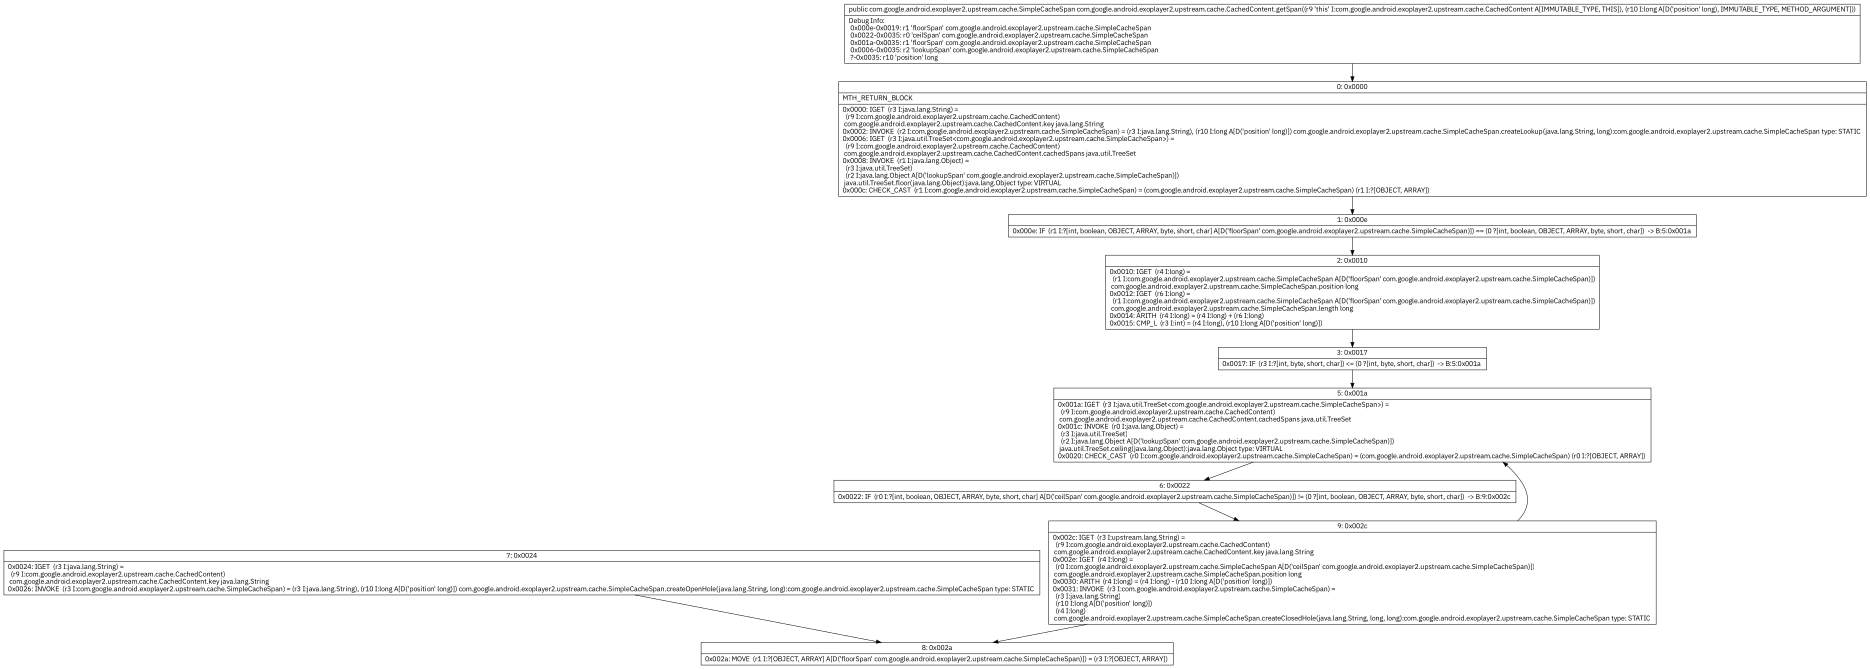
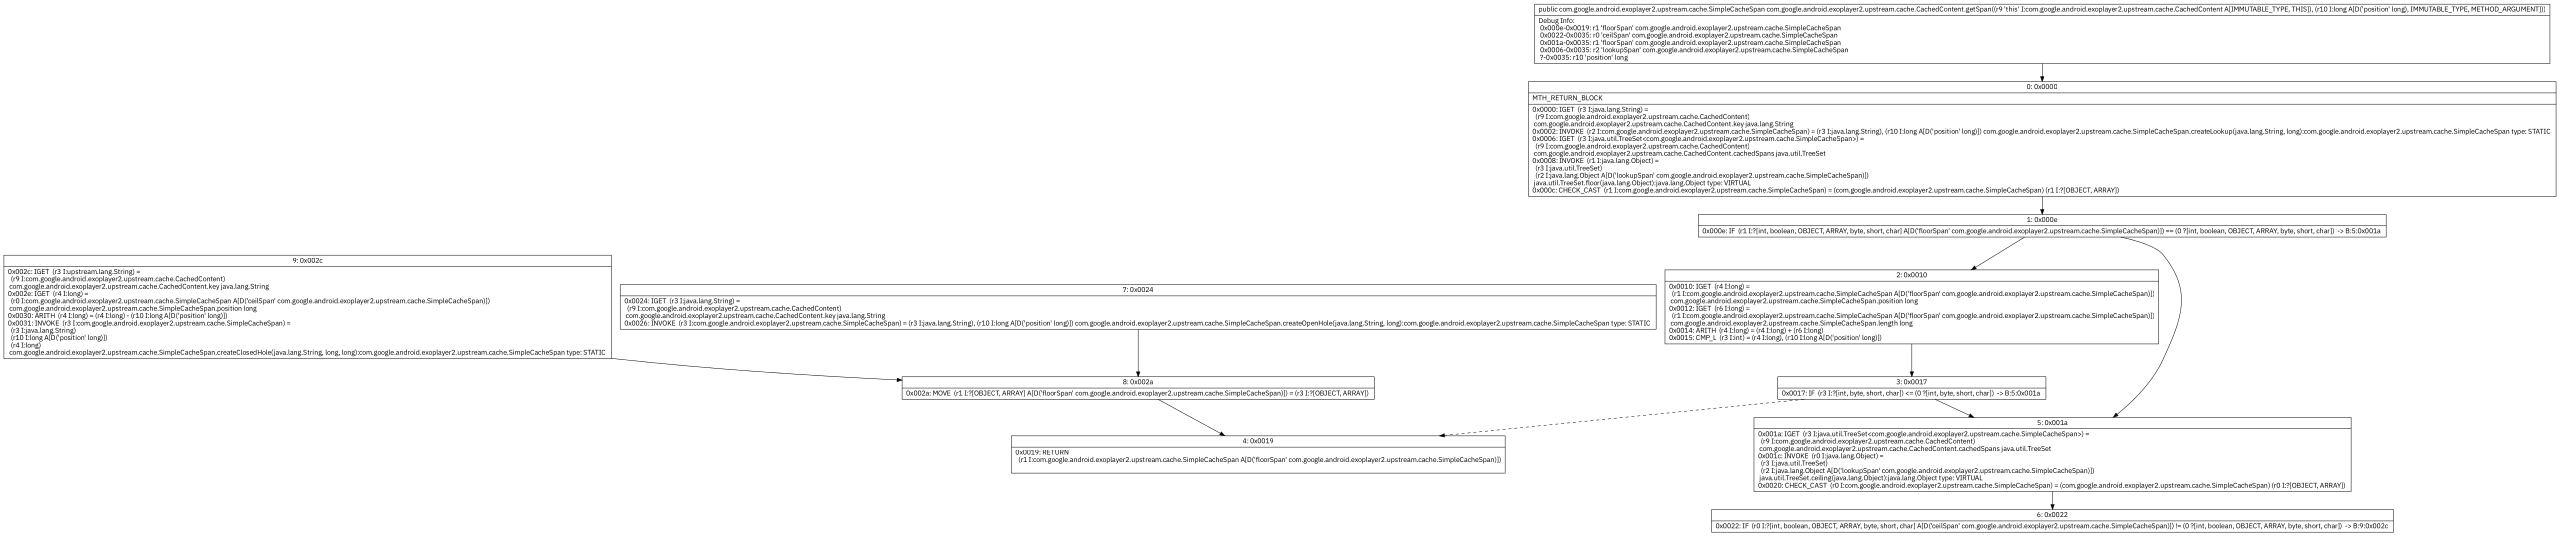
none -> (1258, 454)
(1526, 491) -> (2179, 319)
(1217, 511) -> none
